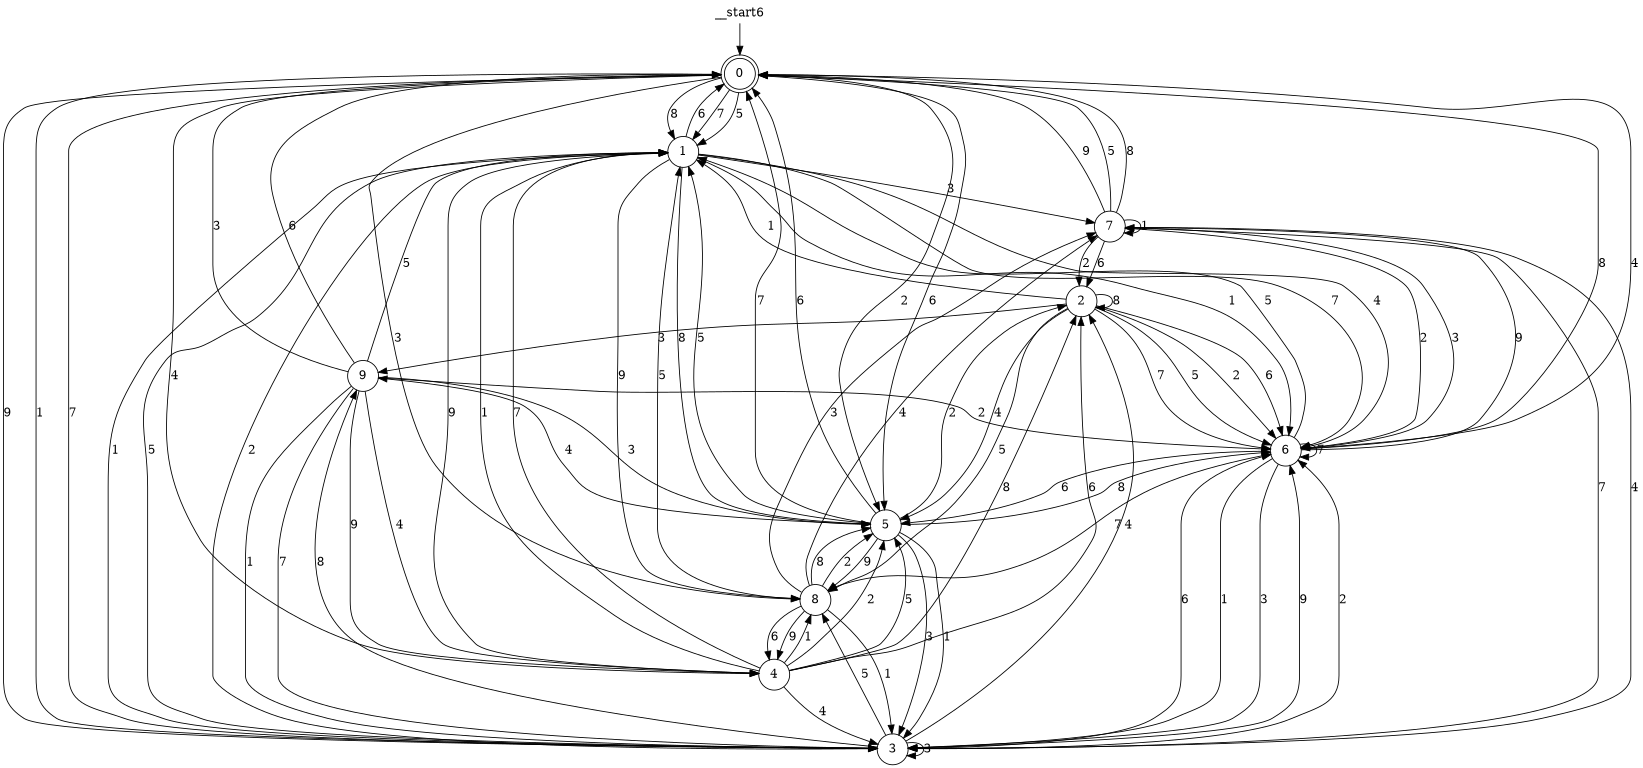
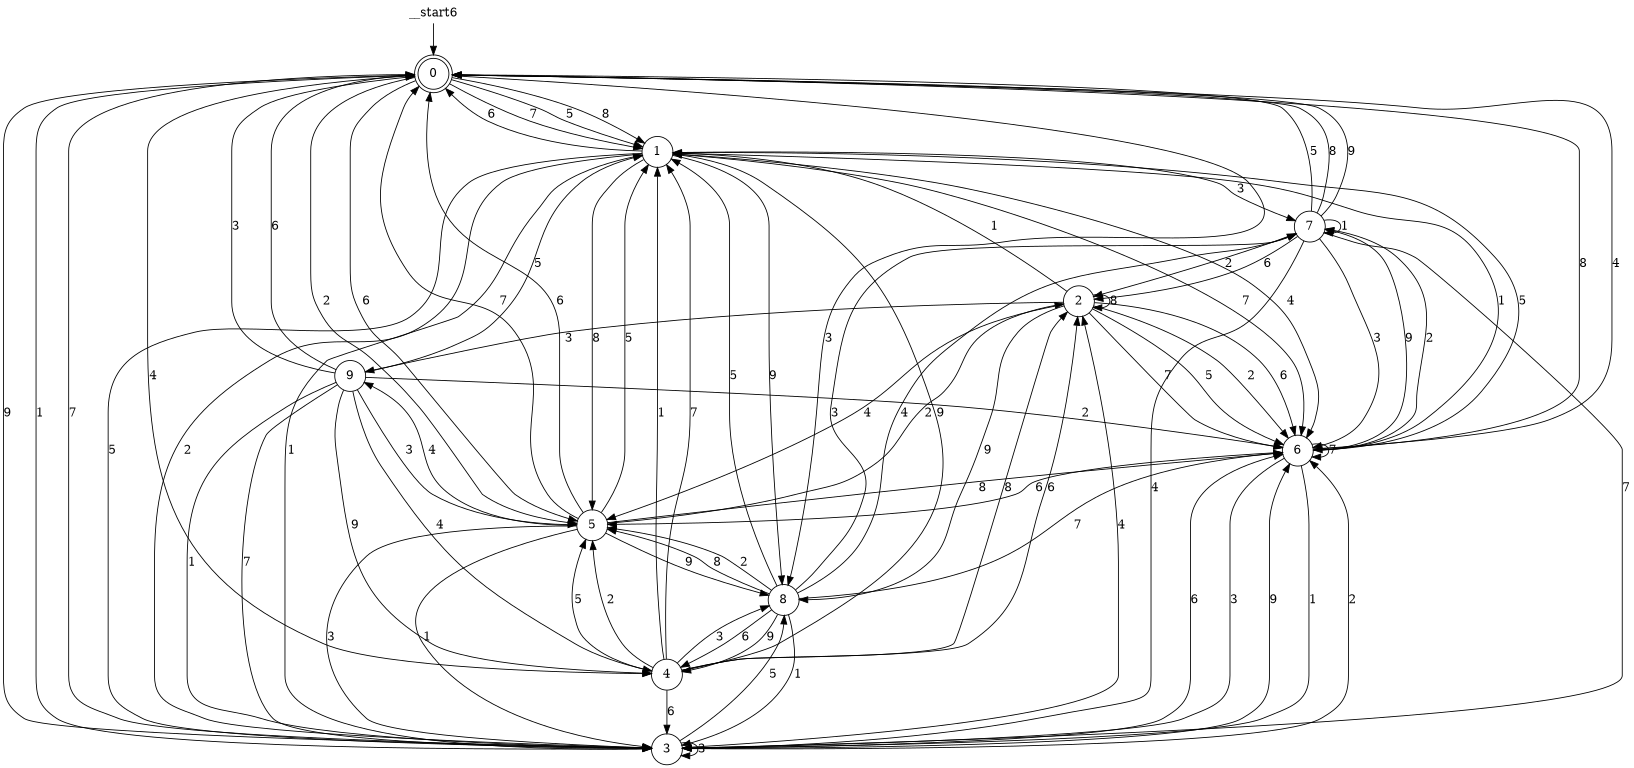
(1003, 451) -> (988, 451)
(809, 637) -> (720, 637)
(484, 687) -> none
(823, 712) -> (671, 712)
